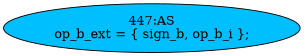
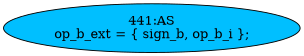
(152, 28) -> (152, 28)
